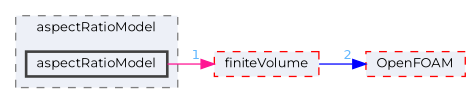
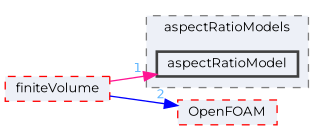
(97, 28) -> (227, 28)
(186, 64) -> (127, 79)
